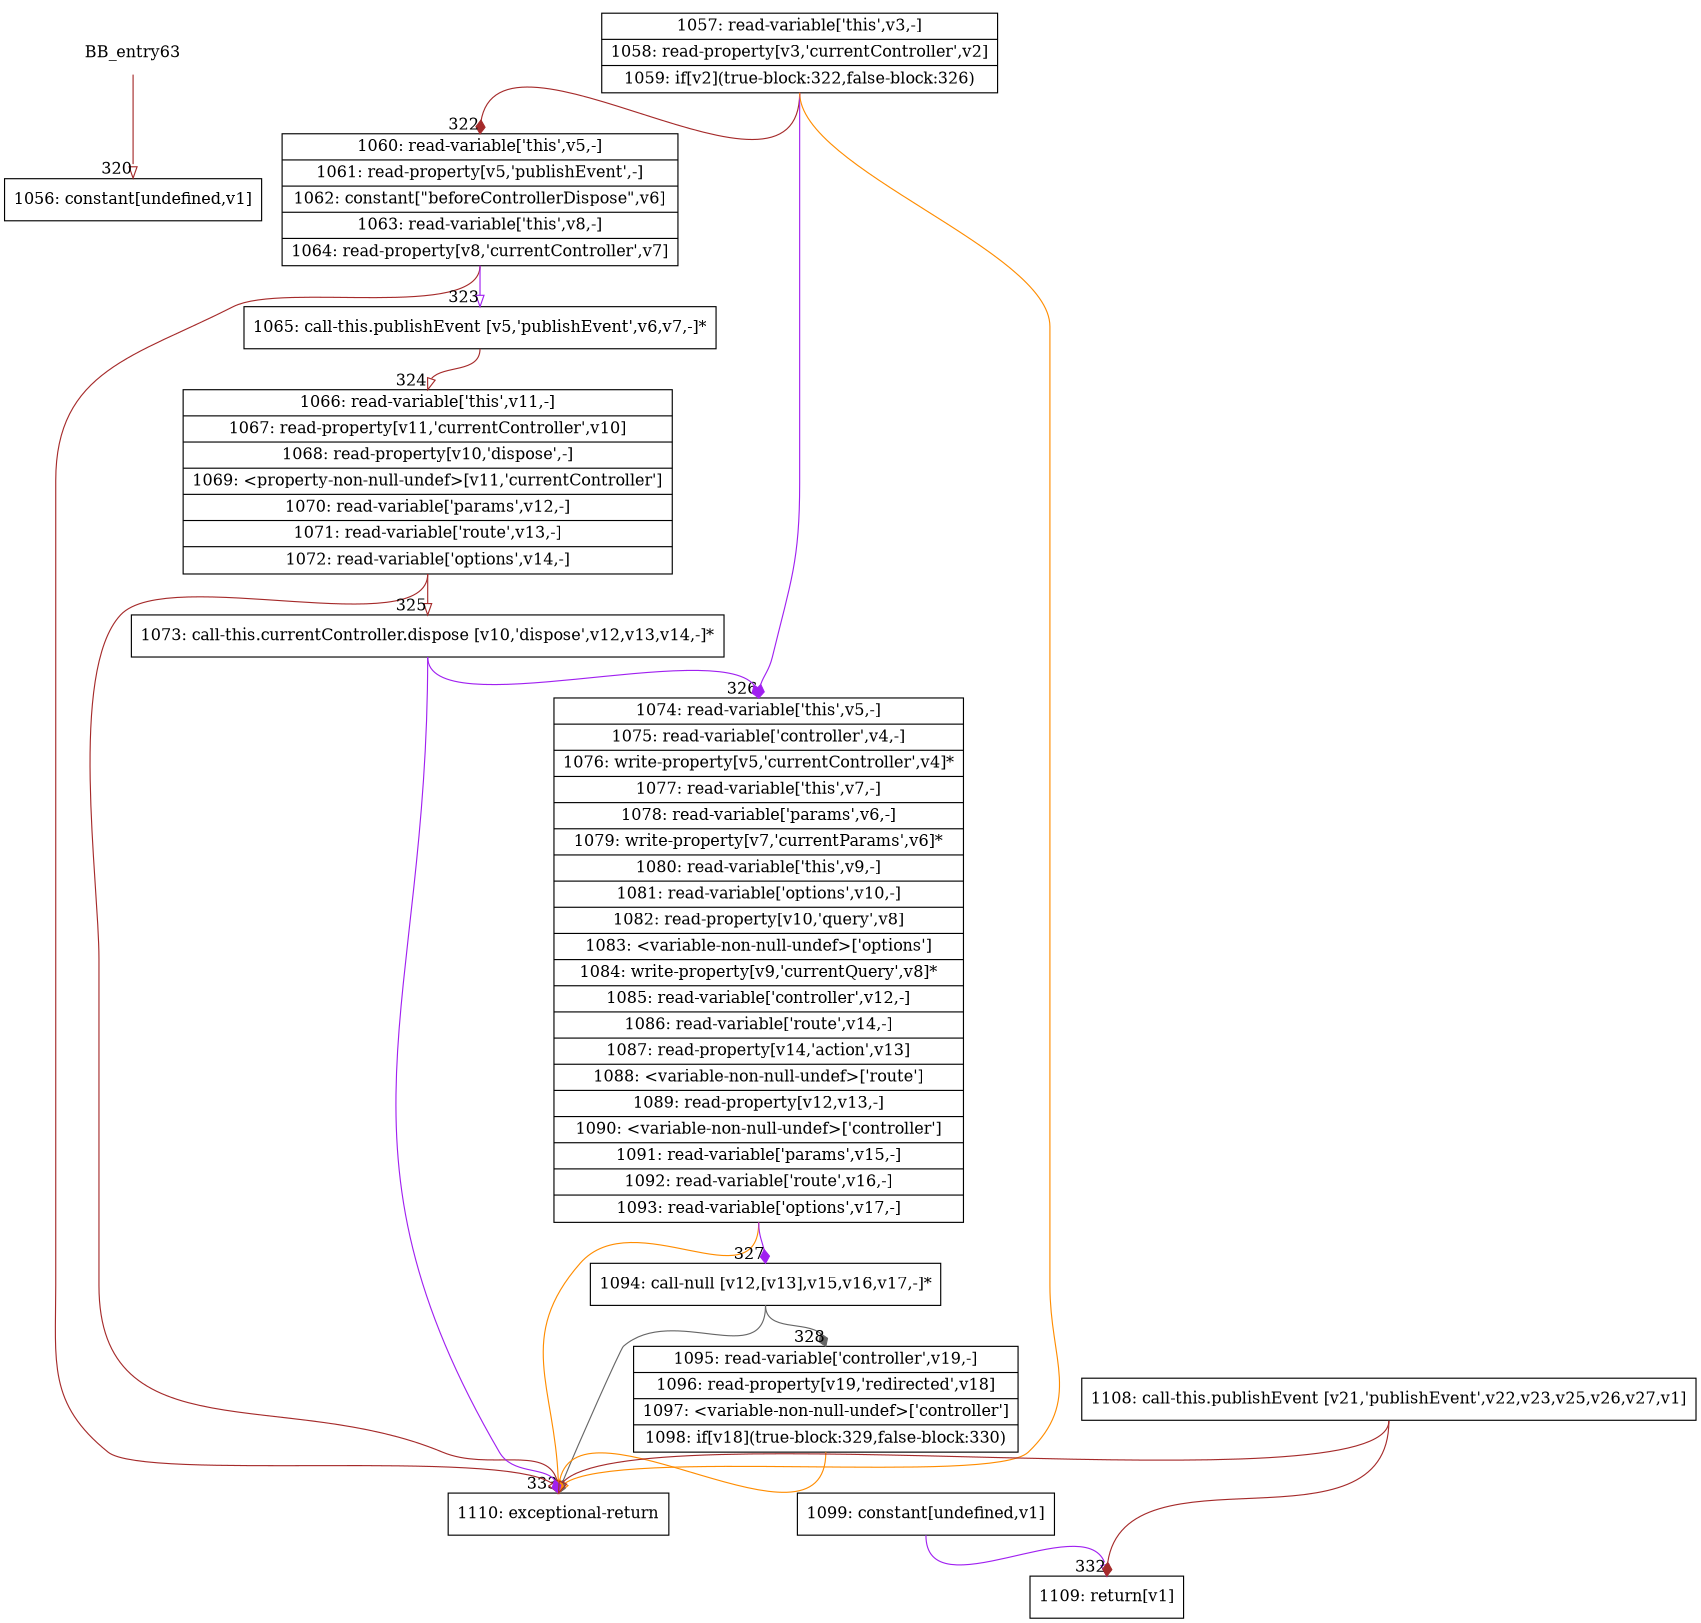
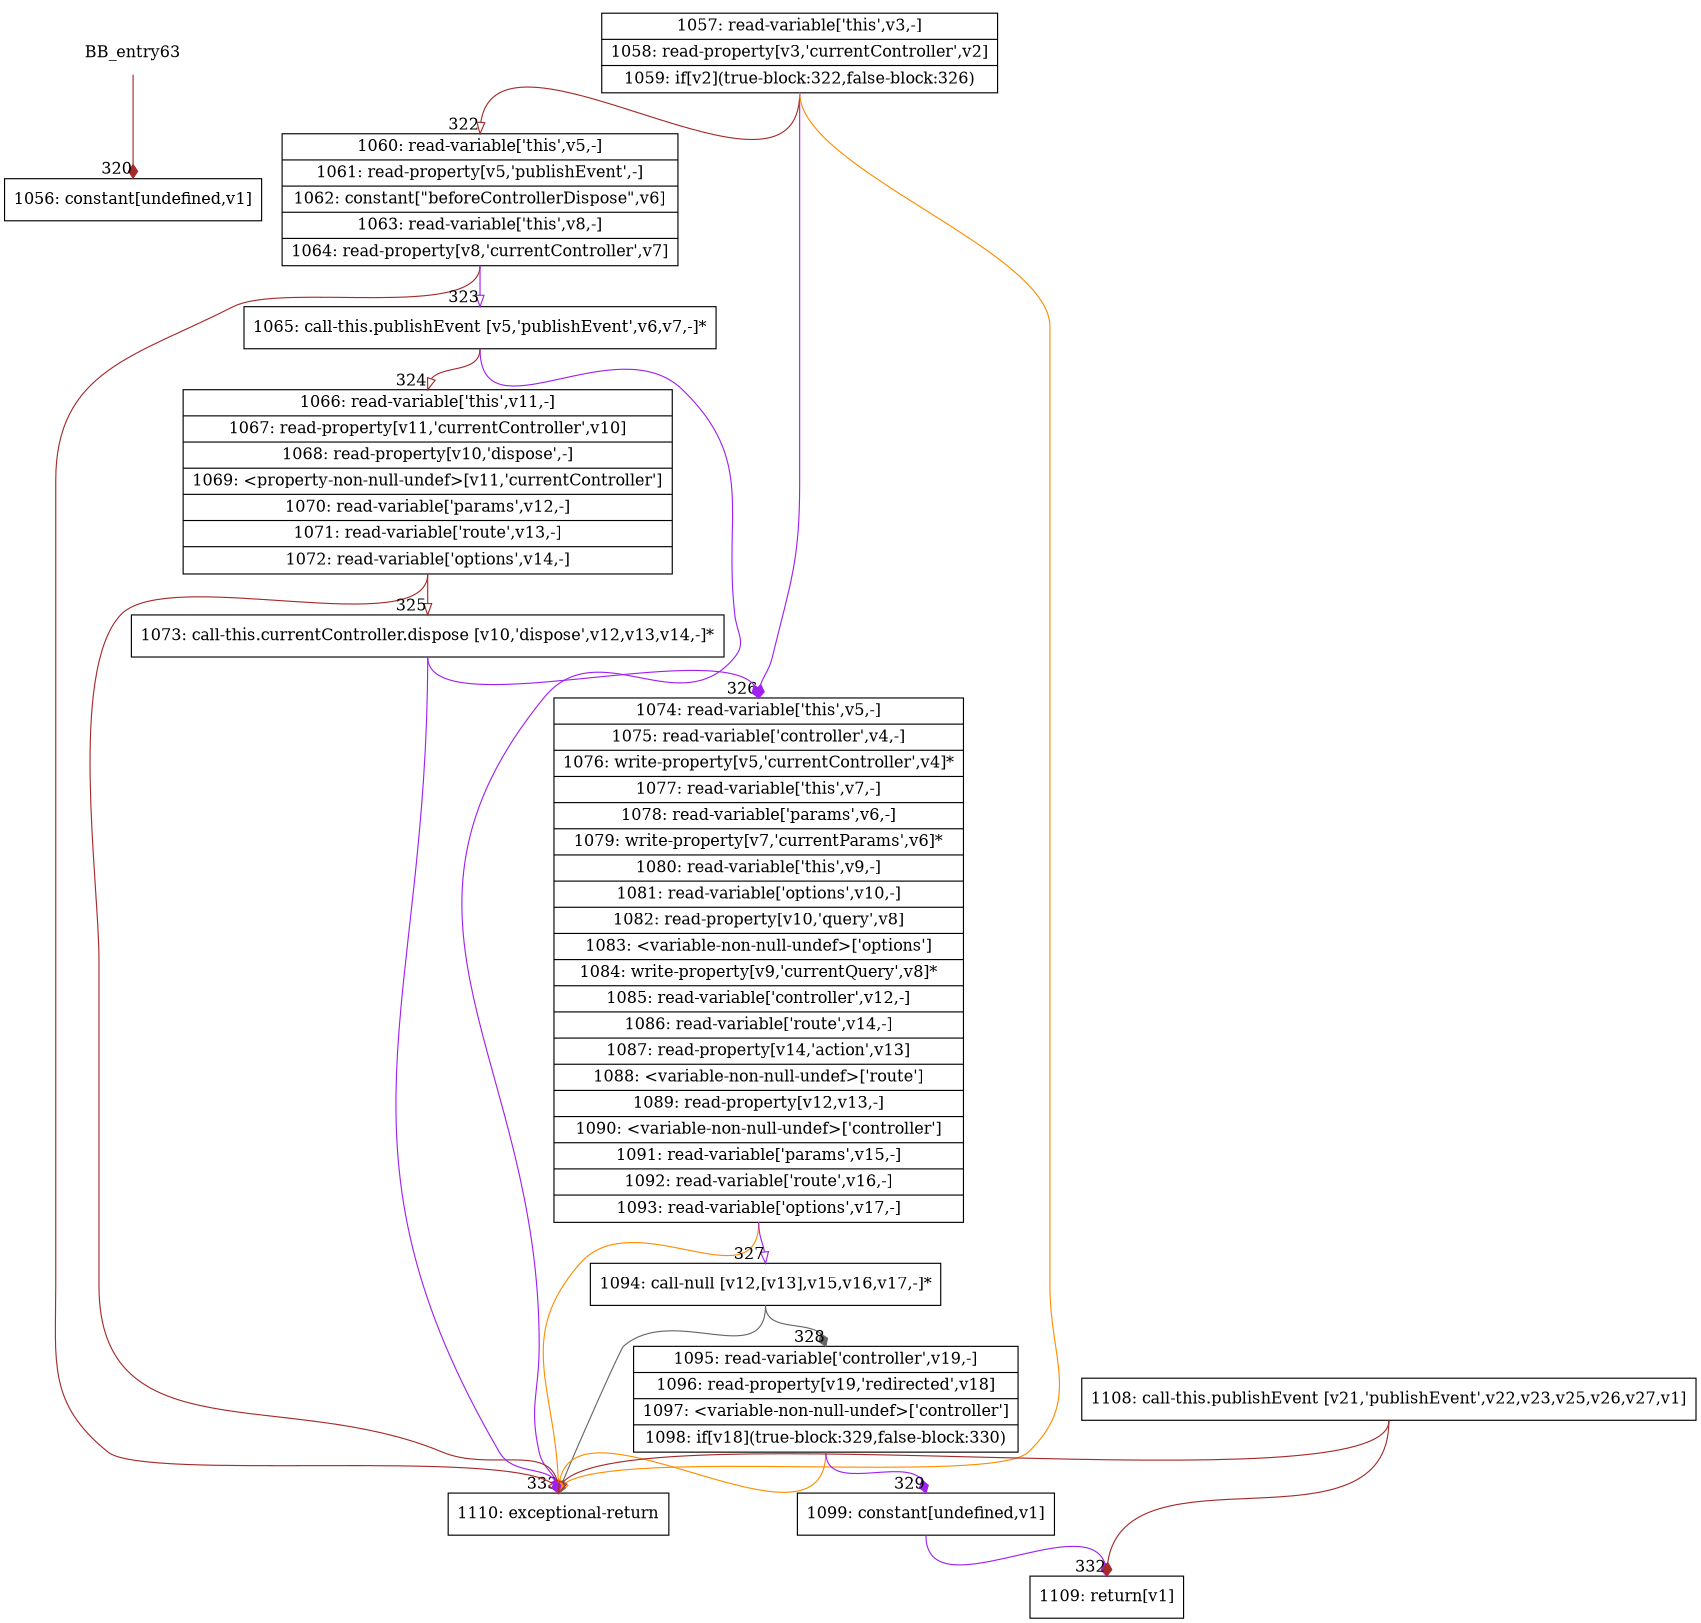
(645, 115) -> (645, 115)
(133, 119) -> (133, 119)
none -> (518, 737)
(762, 1241) -> (762, 1241)
none -> (869, 1473)
(1010, 1557) -> (1010, 1557)
